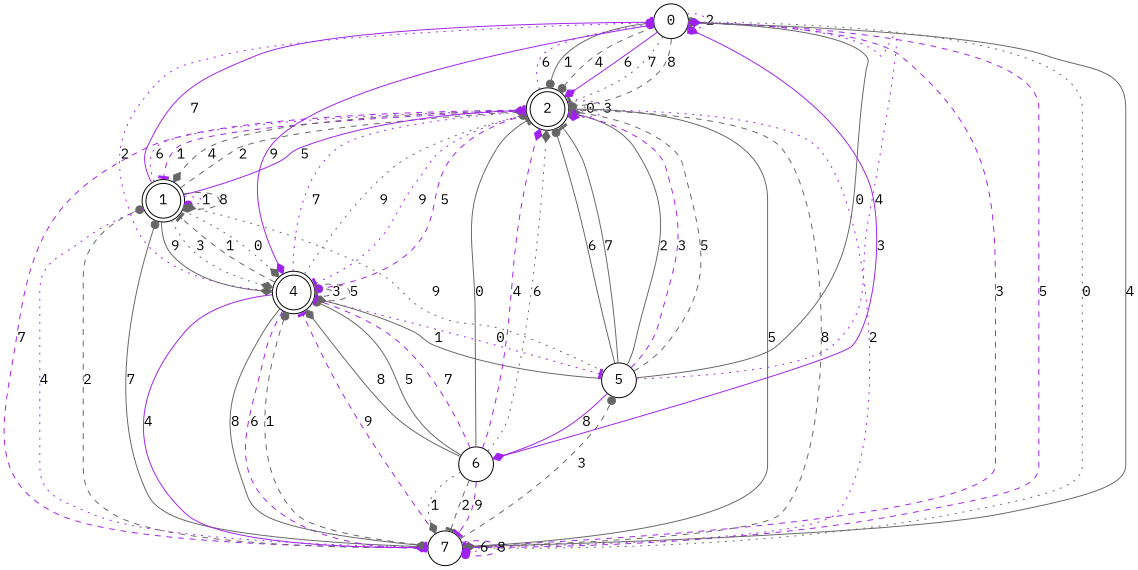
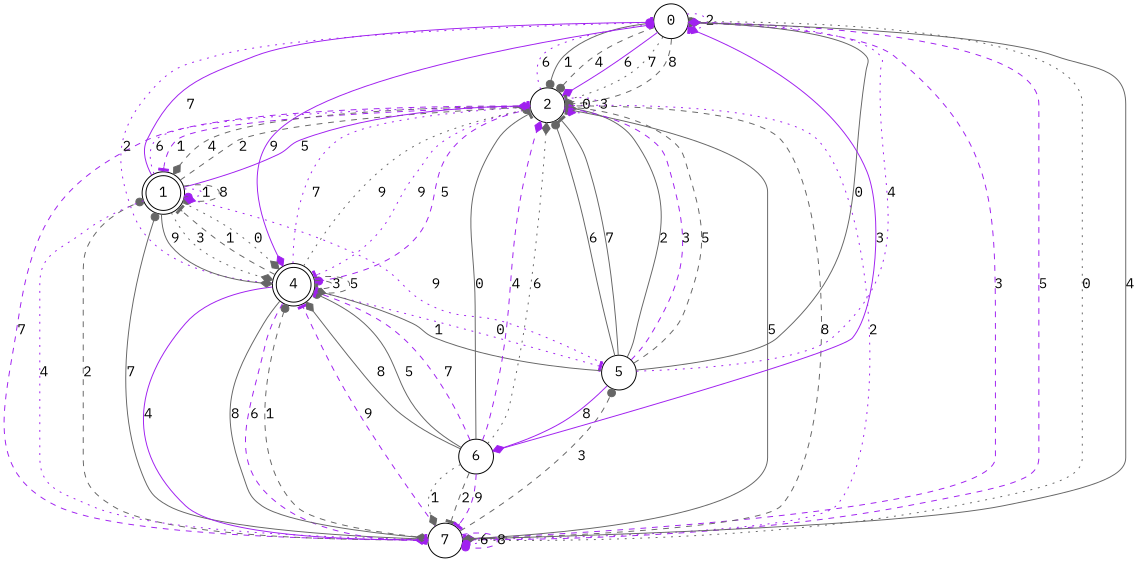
(548, 109) -> (548, 105)
(400, 290) -> (400, 282)
